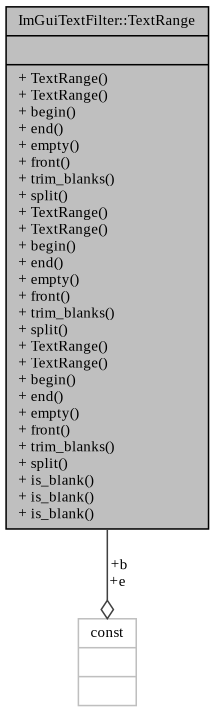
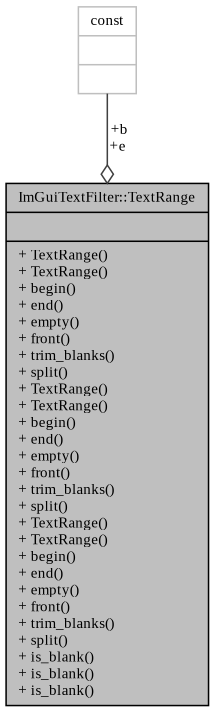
(107, 565) -> (107, 129)
